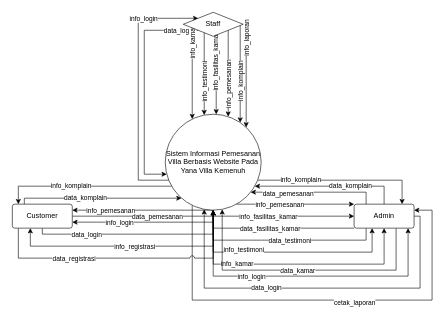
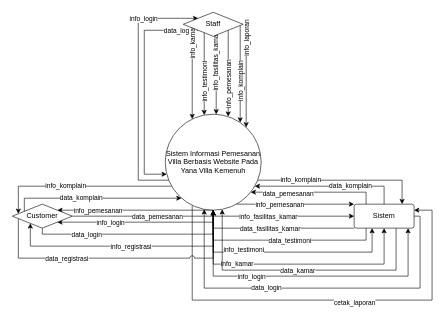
(42, 216) -> (42, 216)
(384, 216) -> (384, 216)
